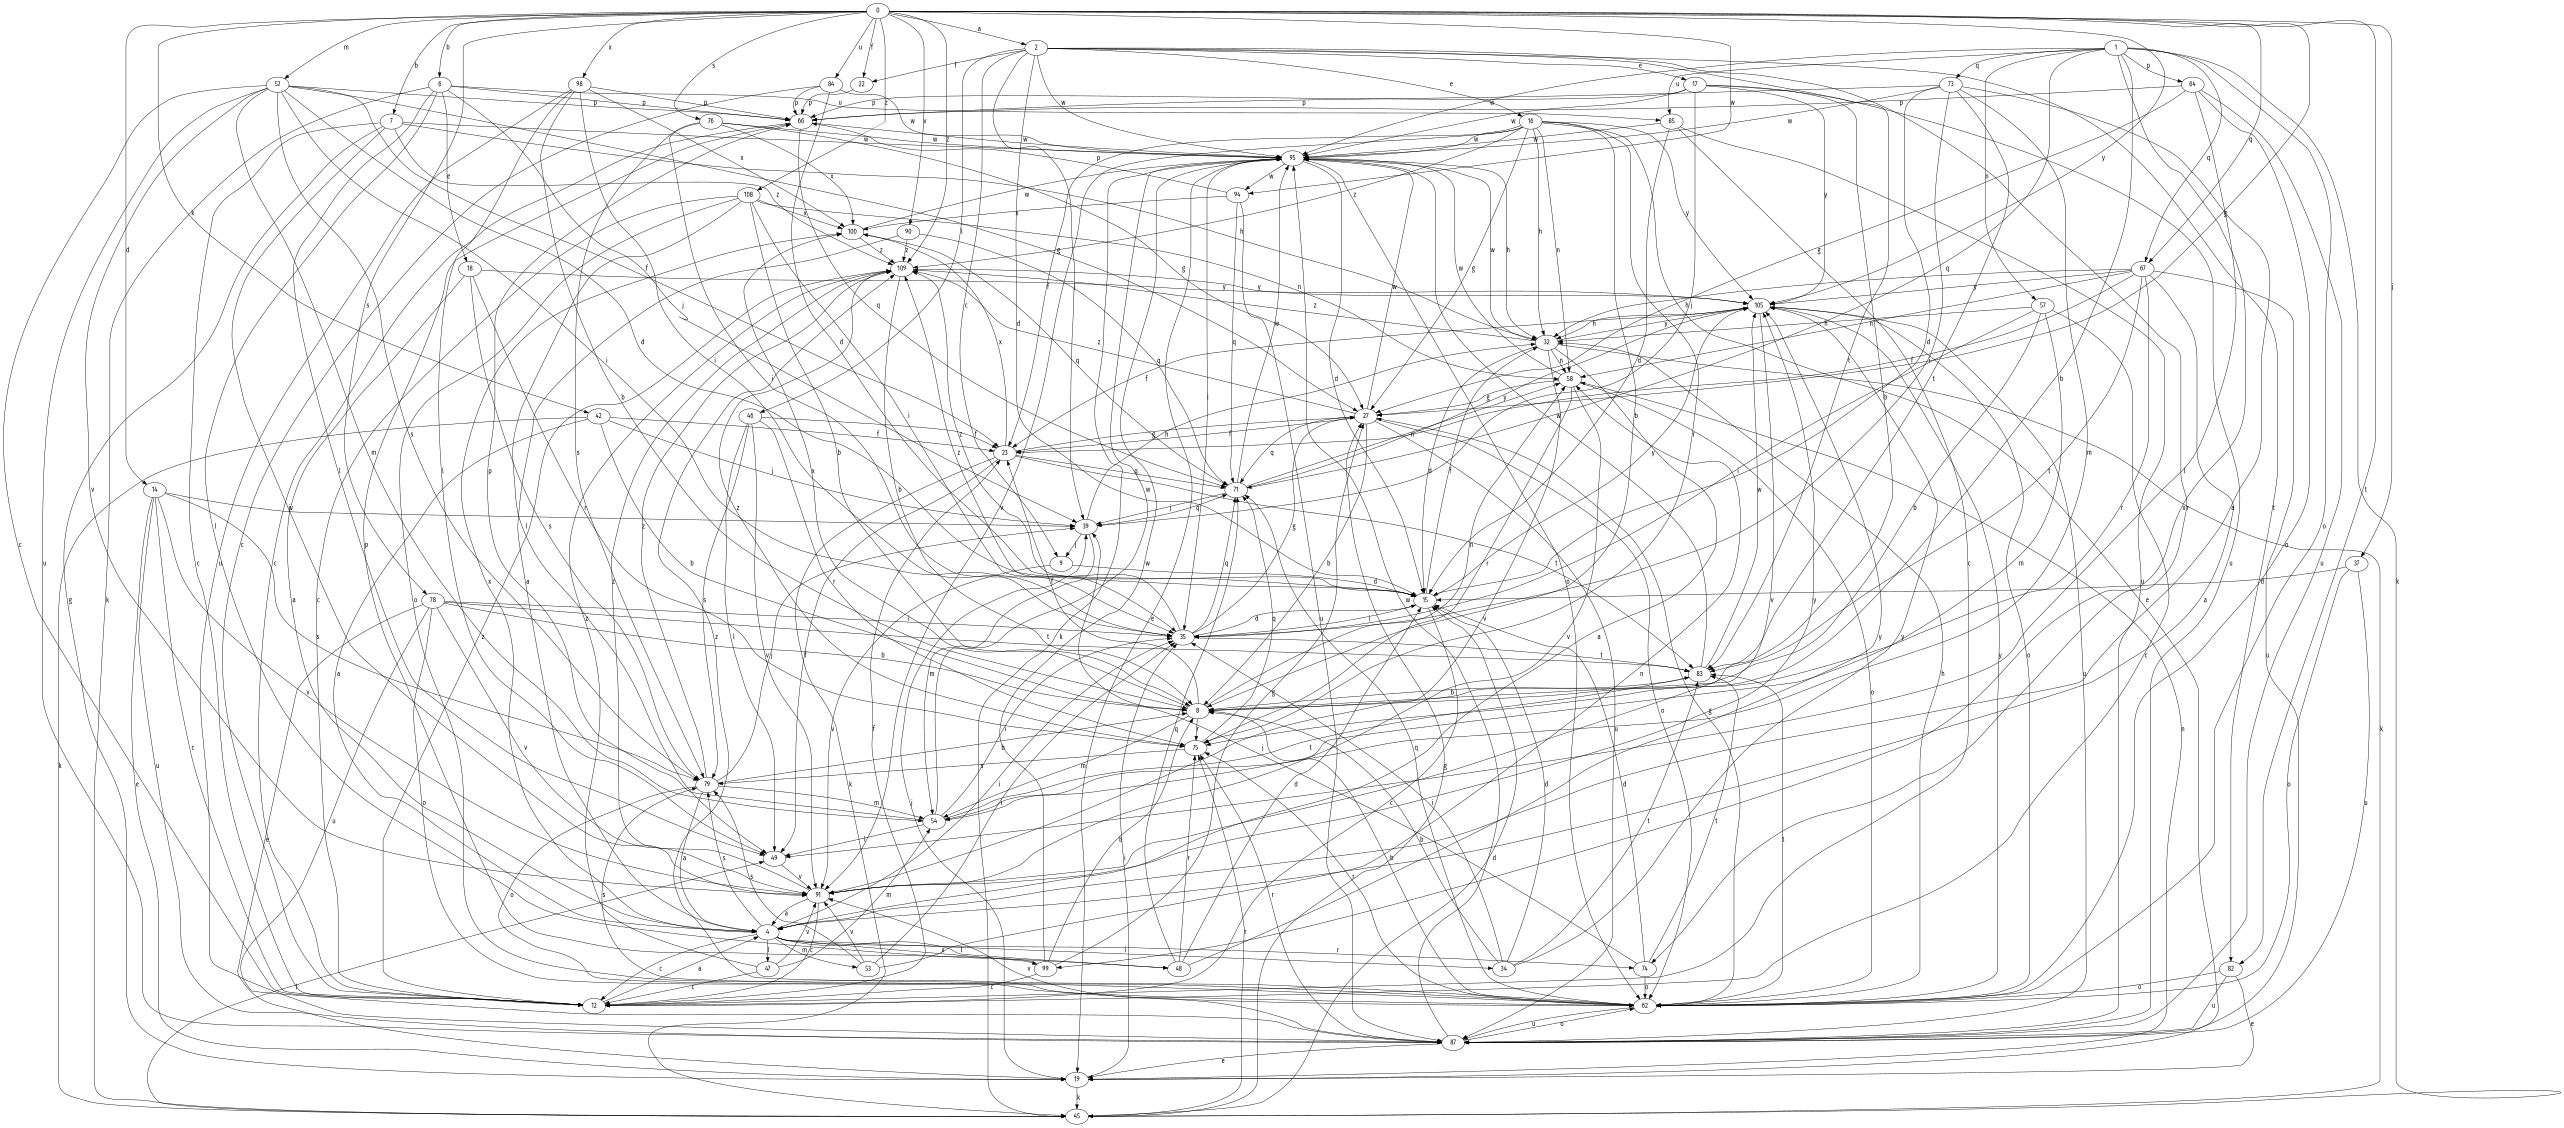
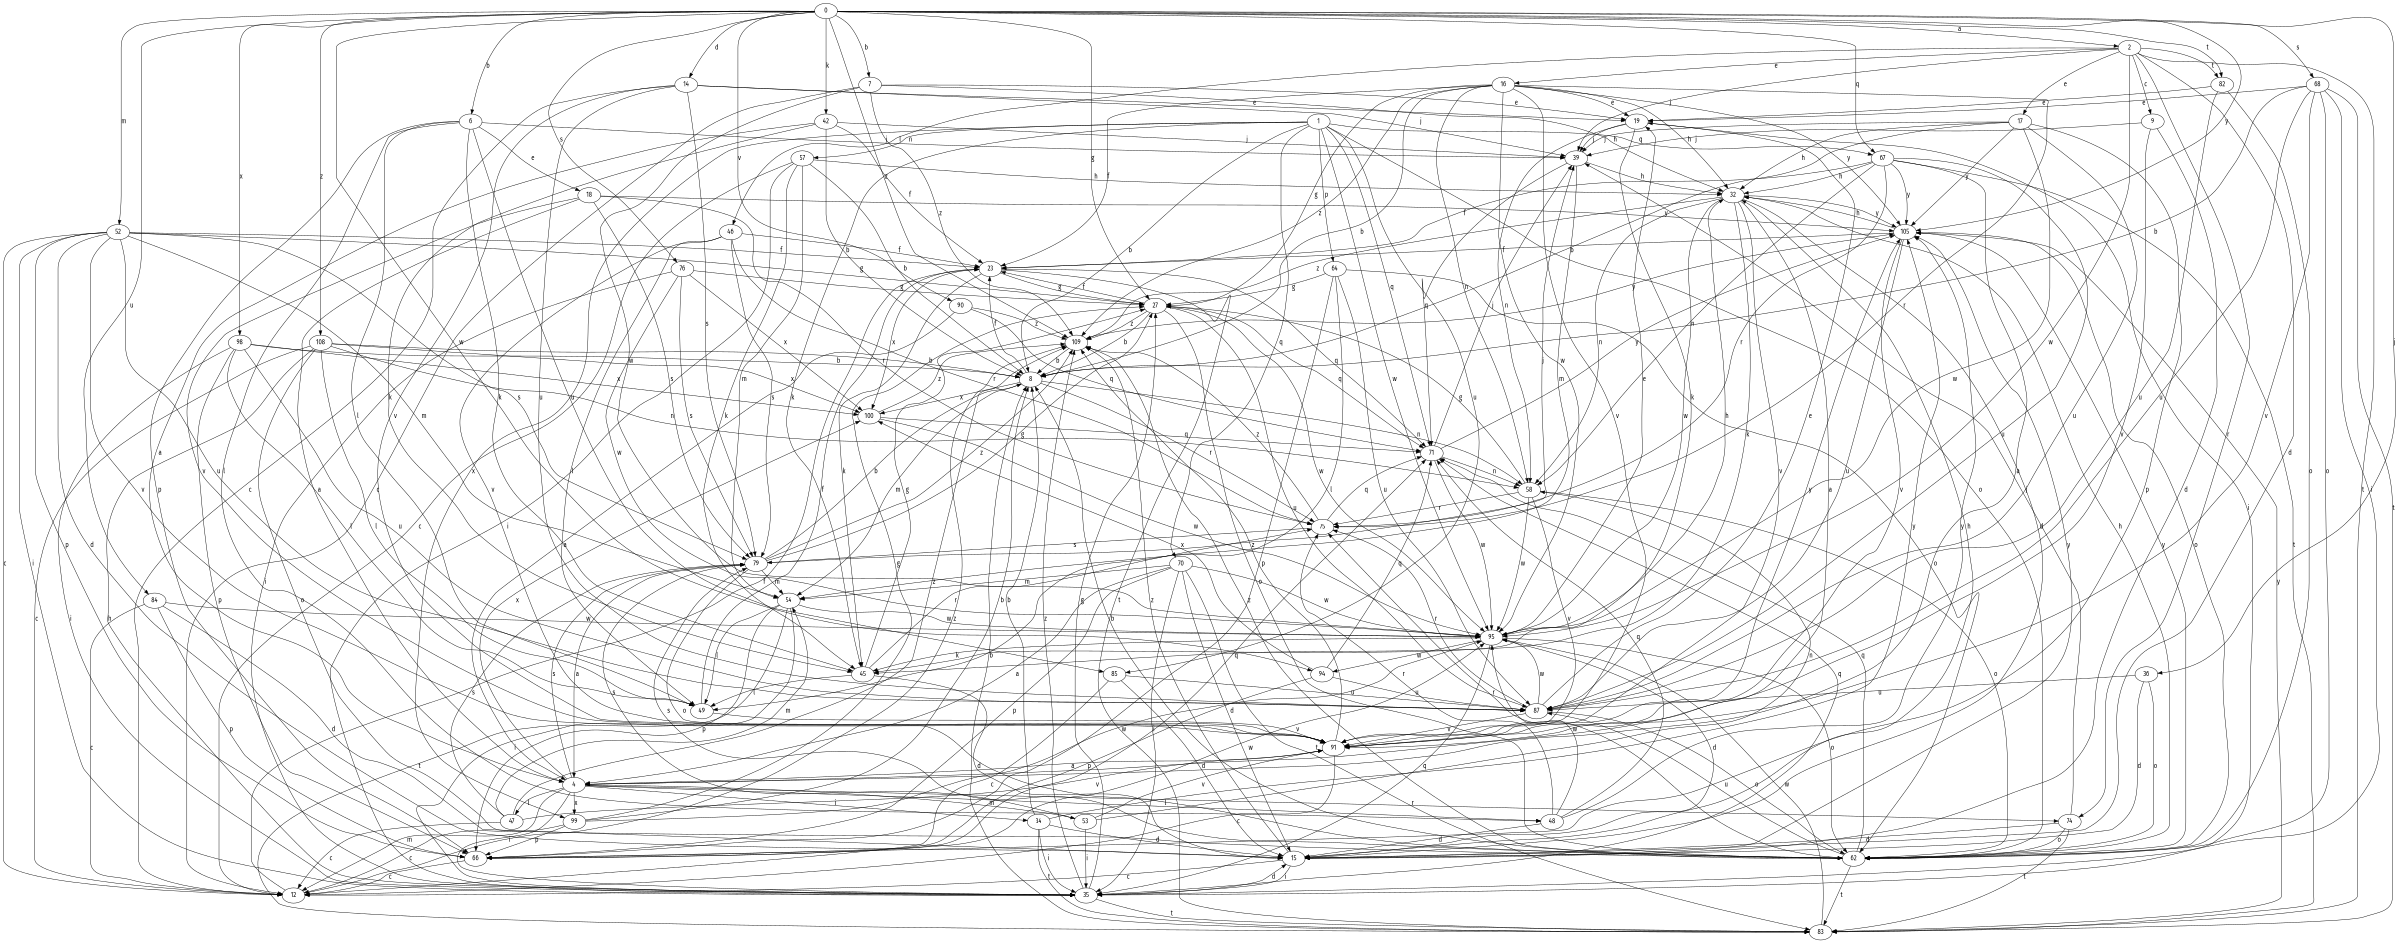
(862, 85) -> none
(1951, 85) -> (1181, 564)
none -> (1849, 134)
(1485, 143) -> (1576, 741)
(1208, 398) -> (1425, 767)
(909, 416) -> (110, 619)
none -> (715, 442)
(1450, 472) -> (1969, 527)
(1759, 490) -> (2278, 582)
(1075, 544) -> (1852, 130)
(2357, 564) -> (2146, 674)
(70, 601) -> (1517, 103)
(433, 601) -> (2318, 85)
(815, 610) -> (823, 472)
(336, 616) -> (466, 671)
none -> (524, 630)
(1677, 663) -> (968, 475)
(661, 969) -> (410, 840)
(679, 970) -> none
